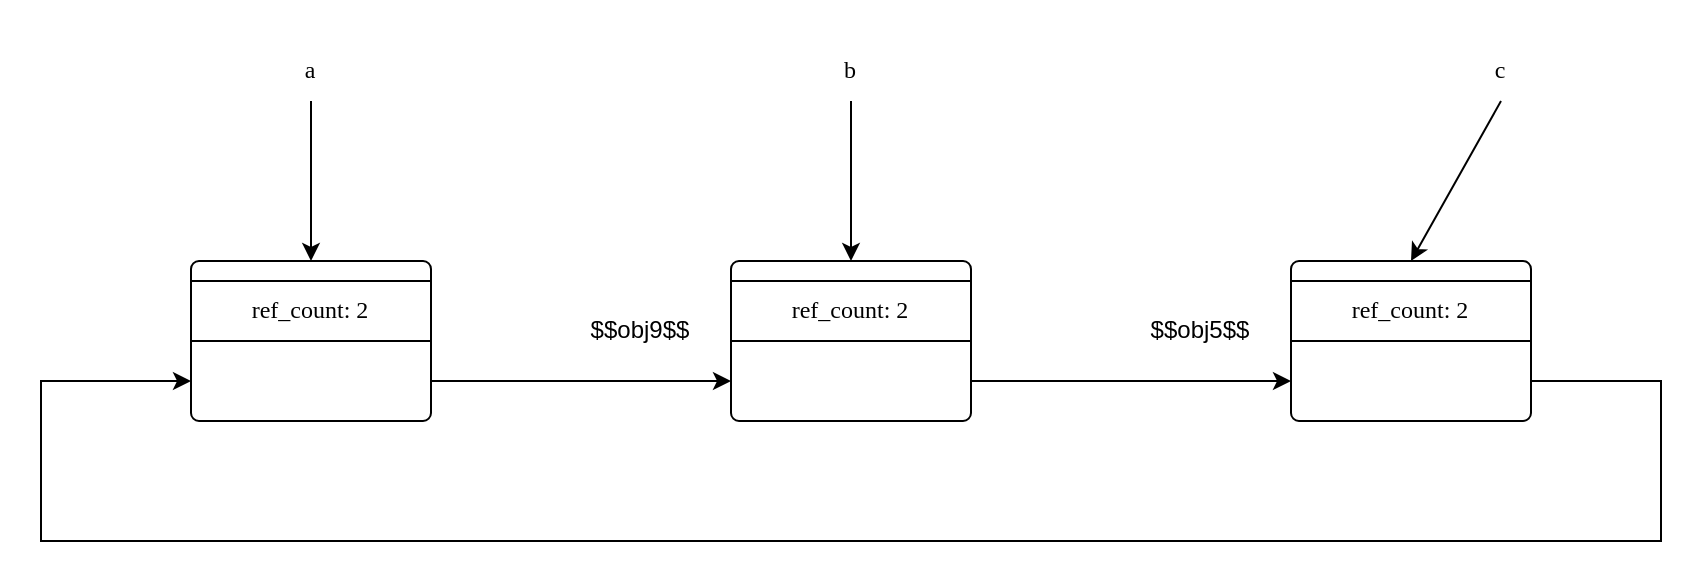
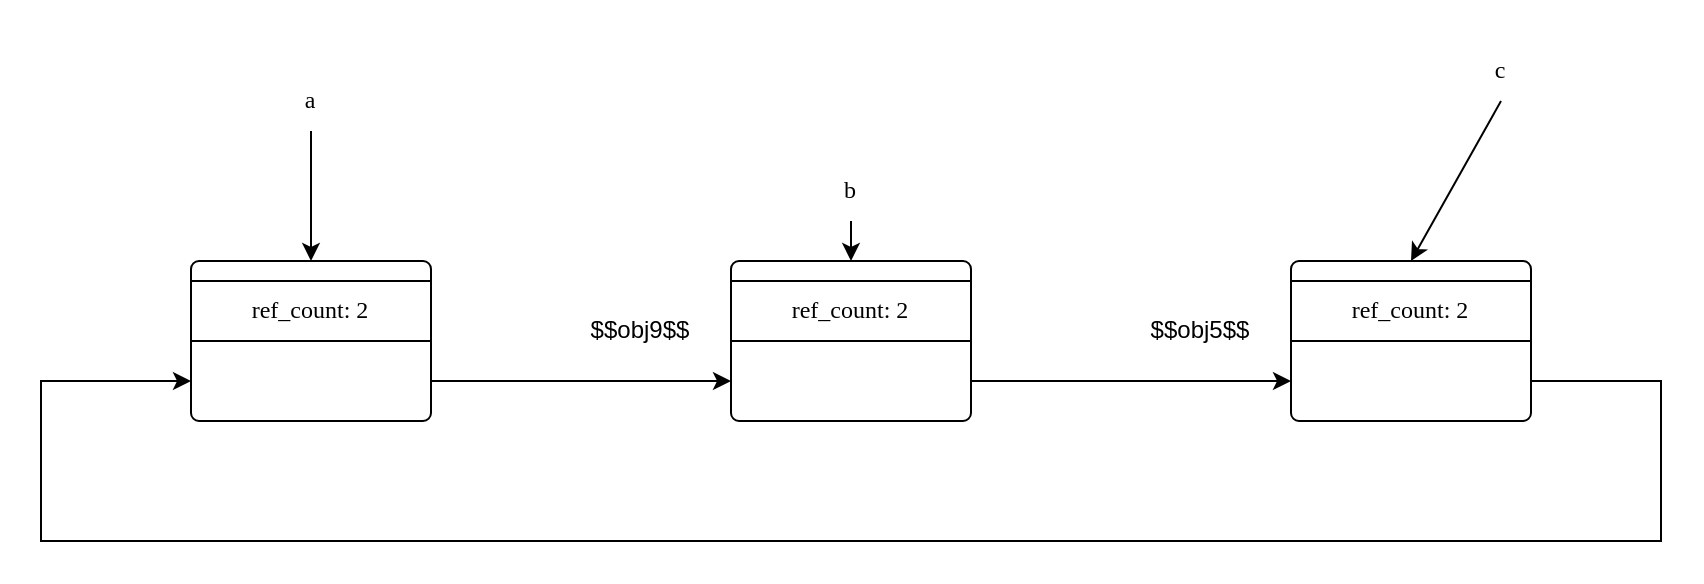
(311, 71) -> (311, 101)
(851, 71) -> (851, 191)
